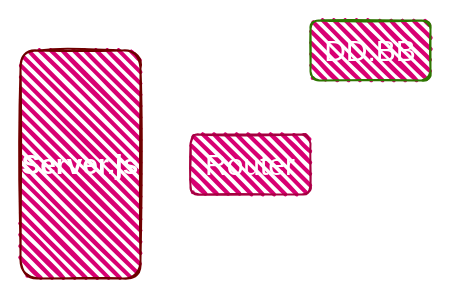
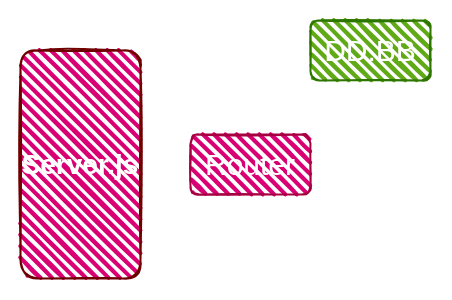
(371, 51) -> (371, 51)
